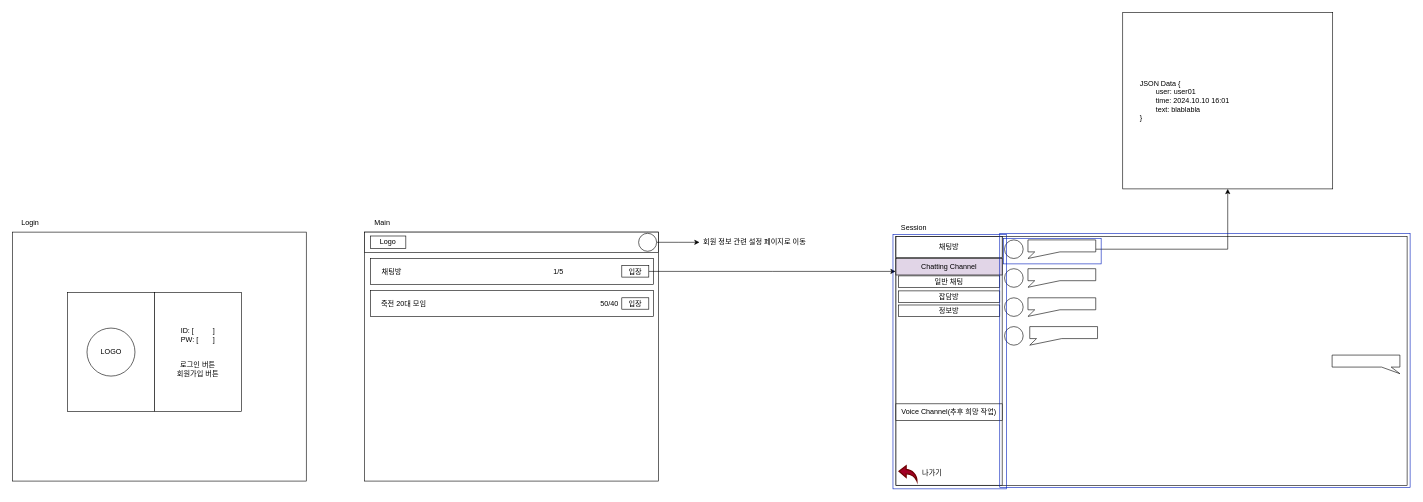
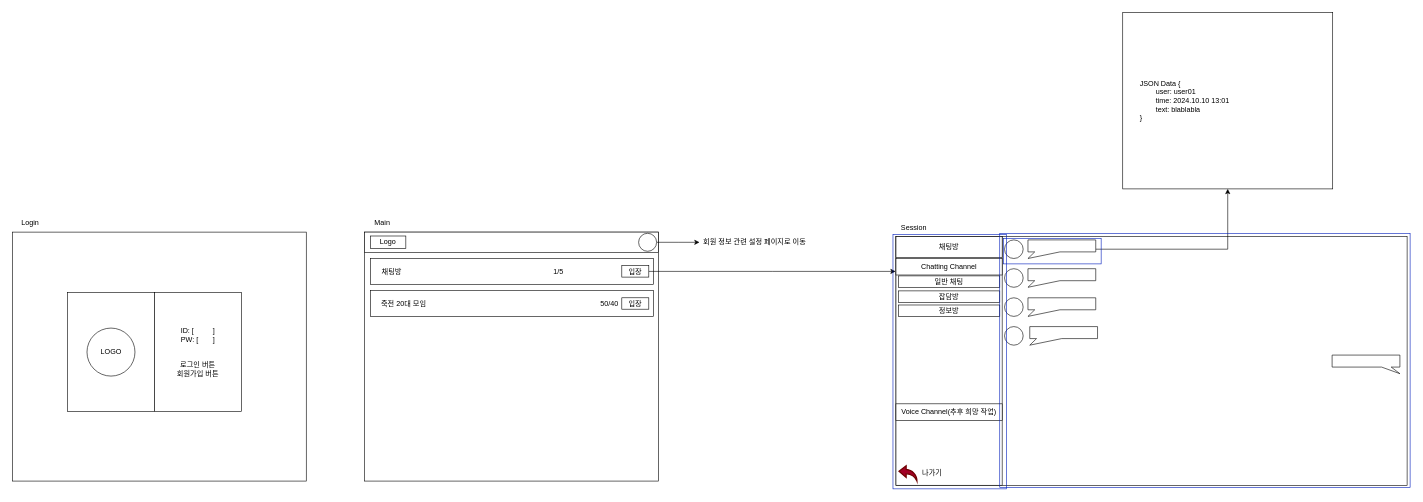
(1162, 101) -> (1162, 101)
(949, 267) -> (949, 267)
